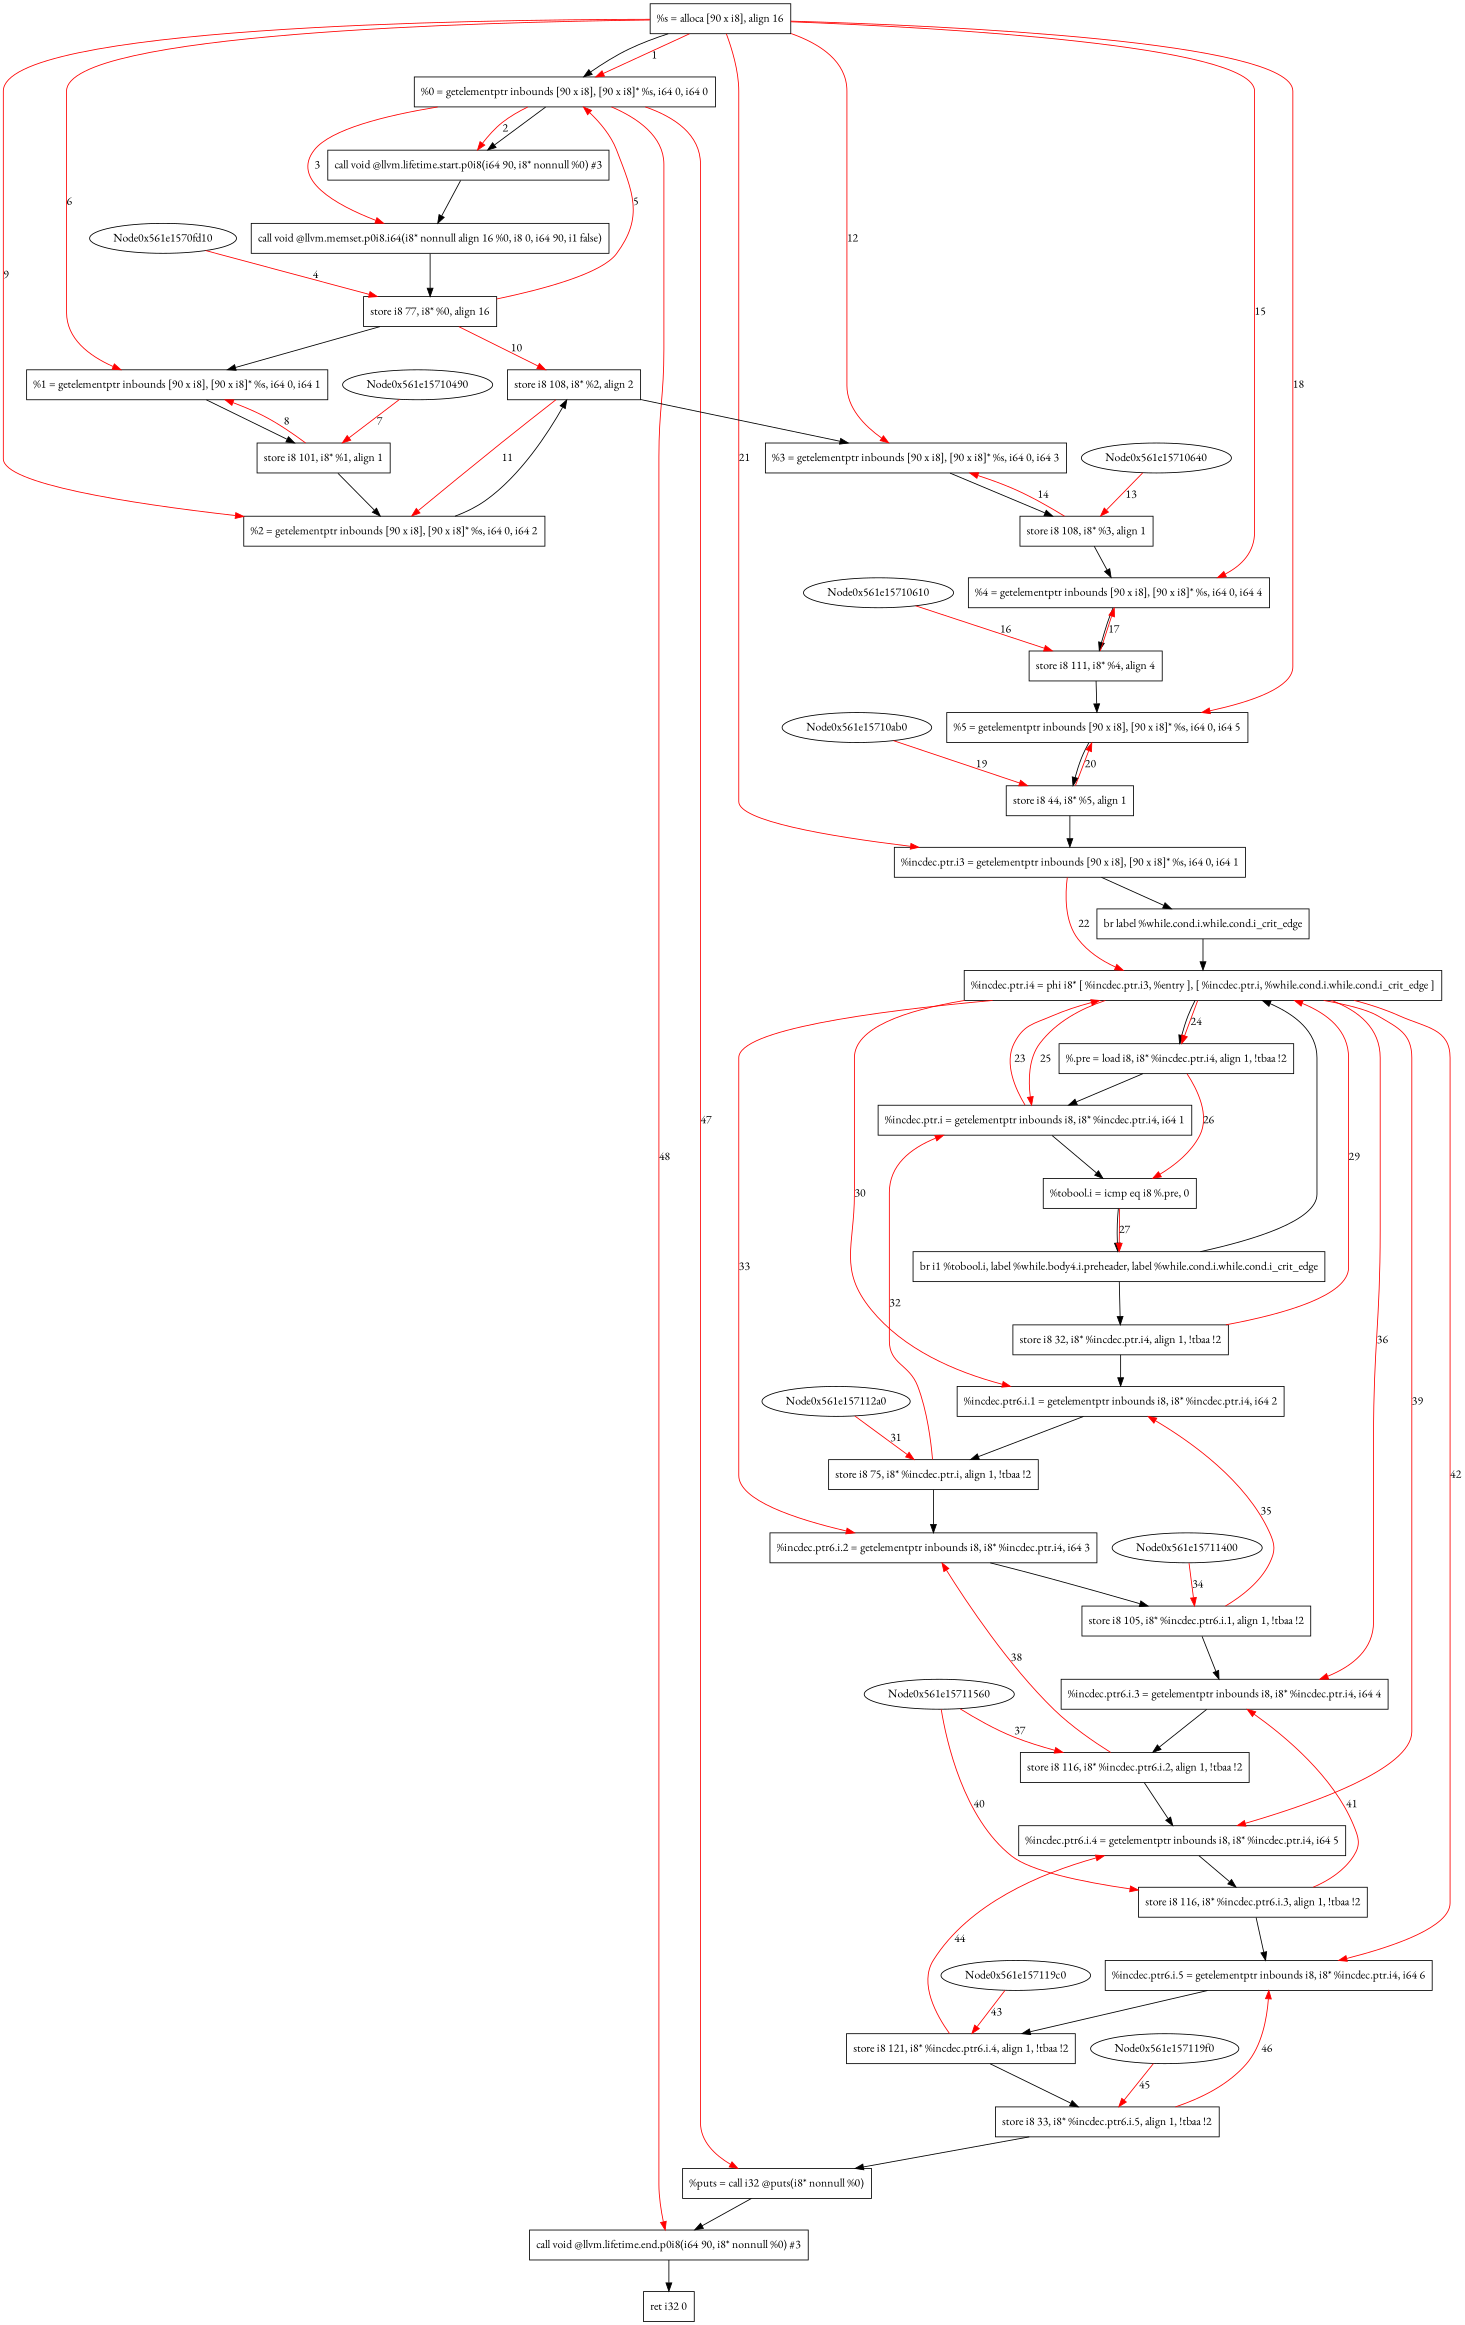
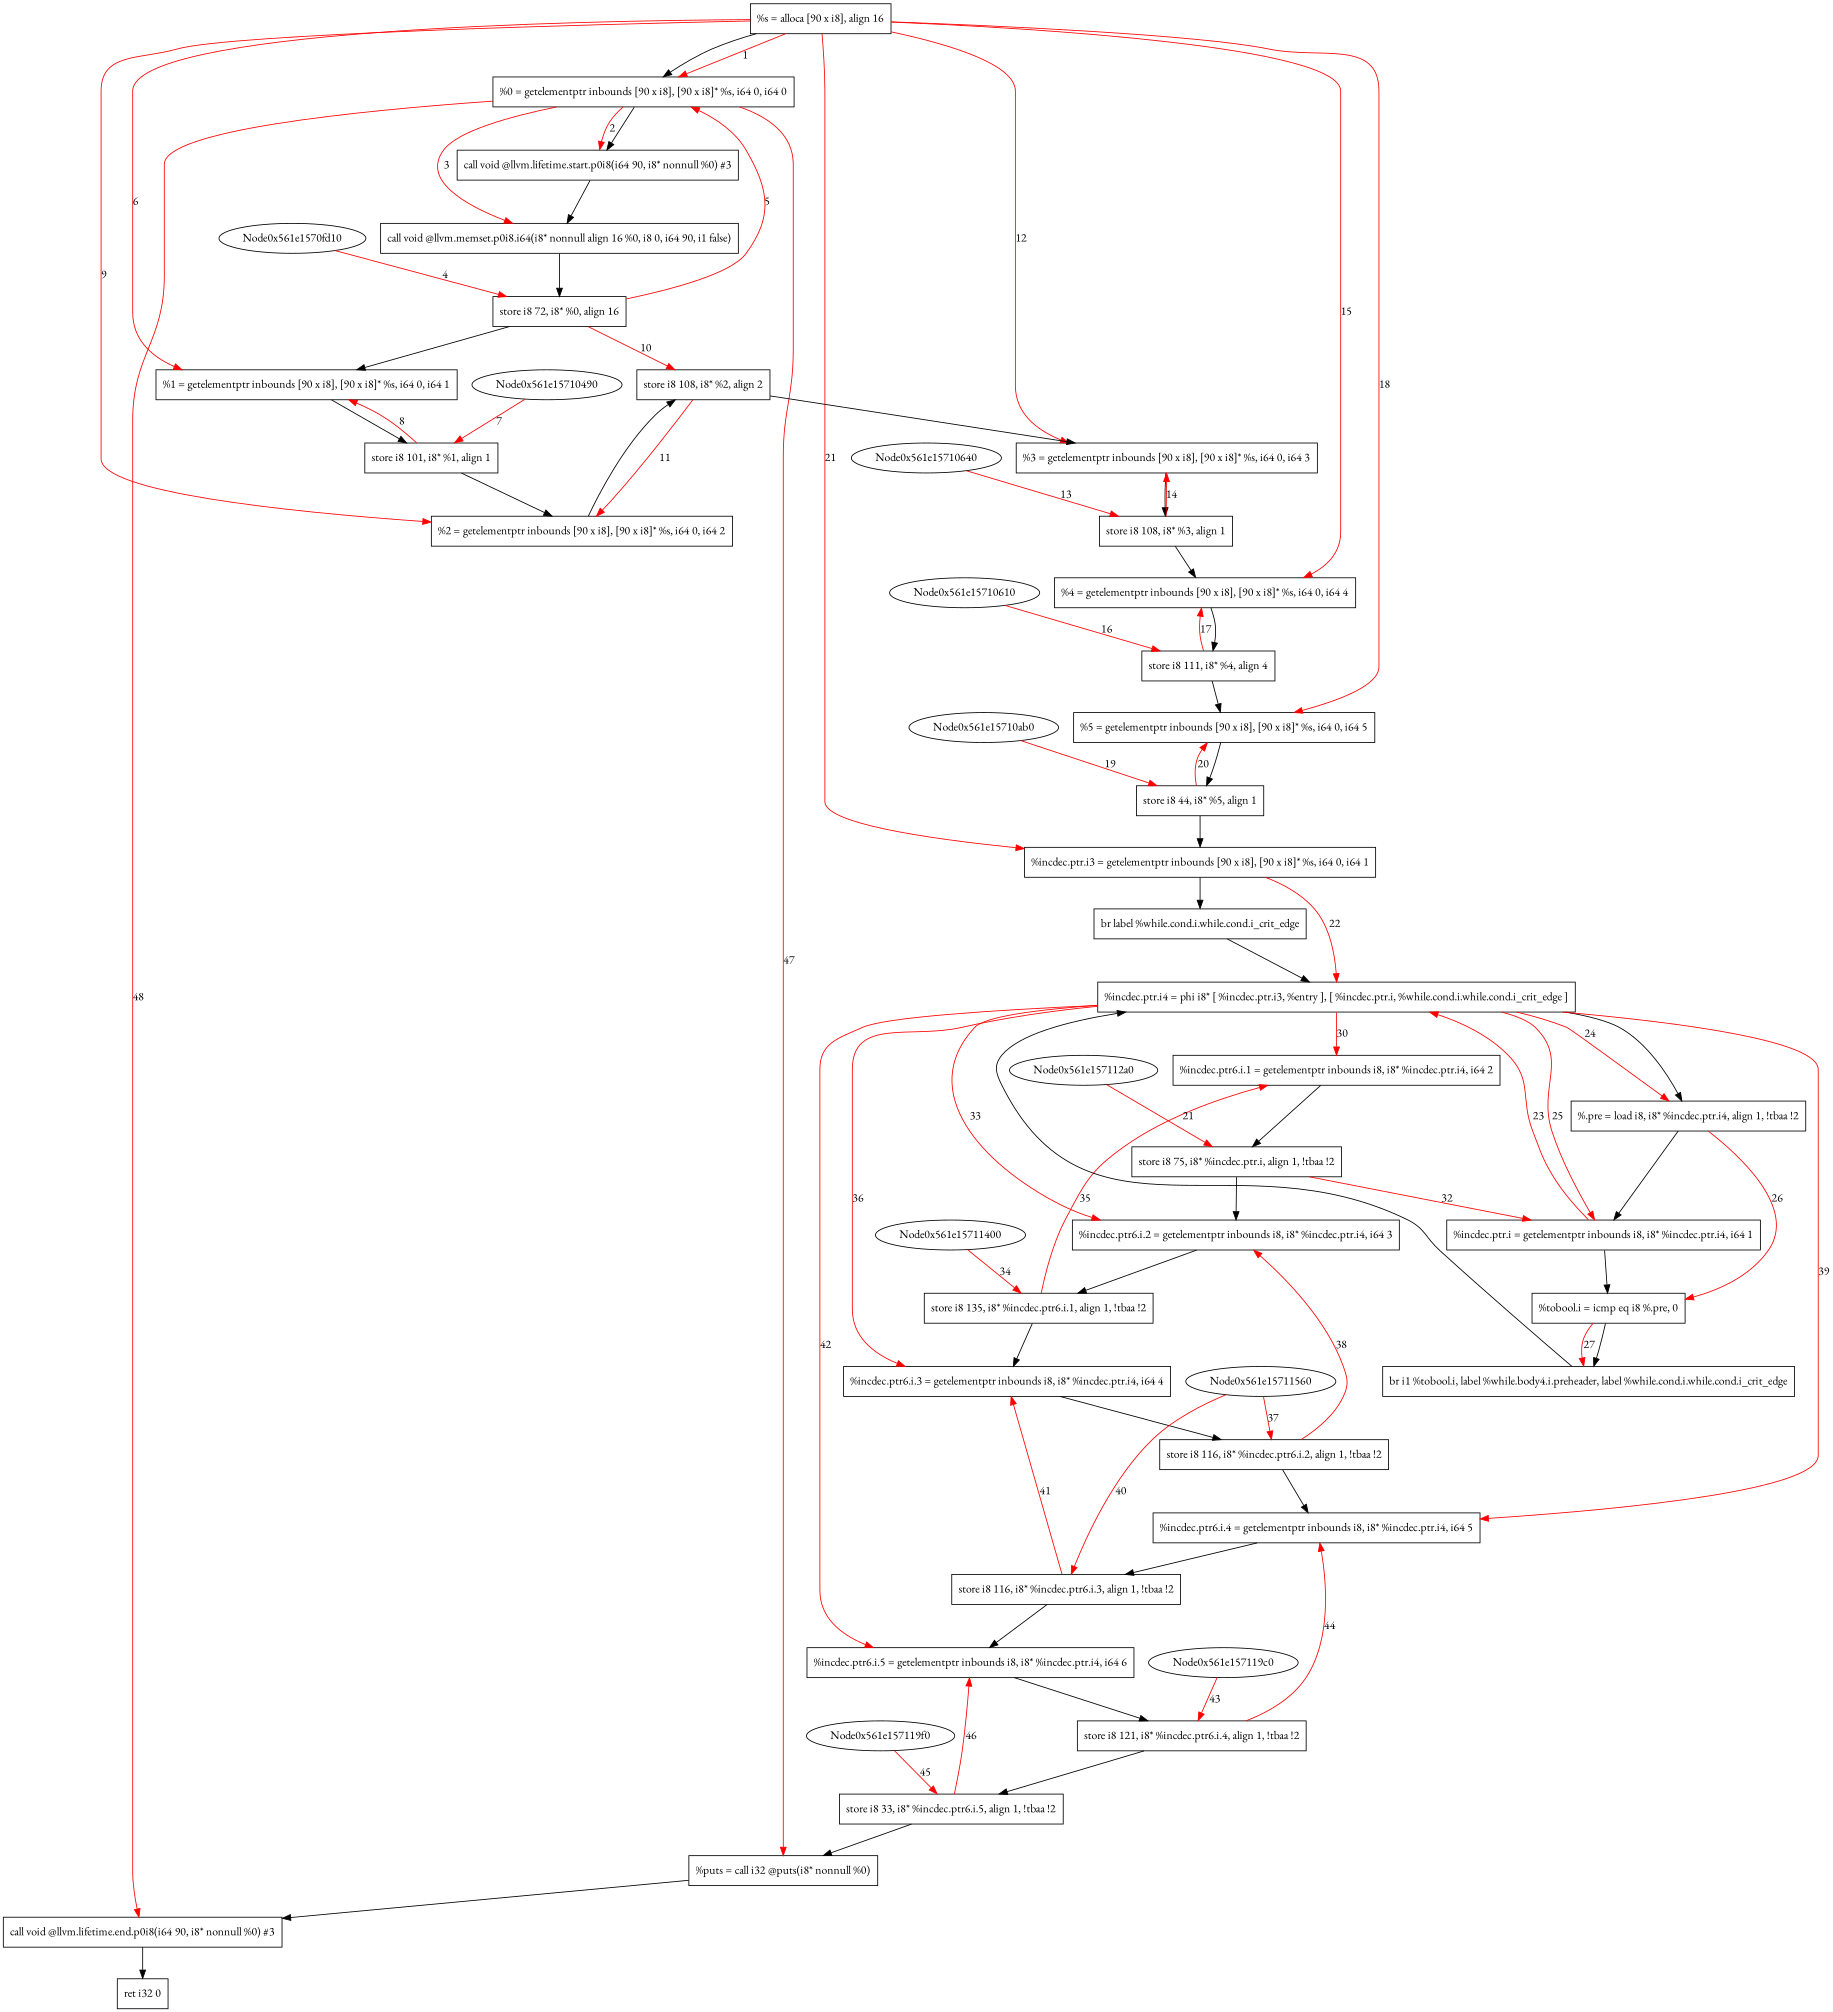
(430, 312) -> (559, 312)
(1121, 1340) -> none
(896, 1438) -> (1188, 1116)
(1196, 1621) -> (1039, 1308)
